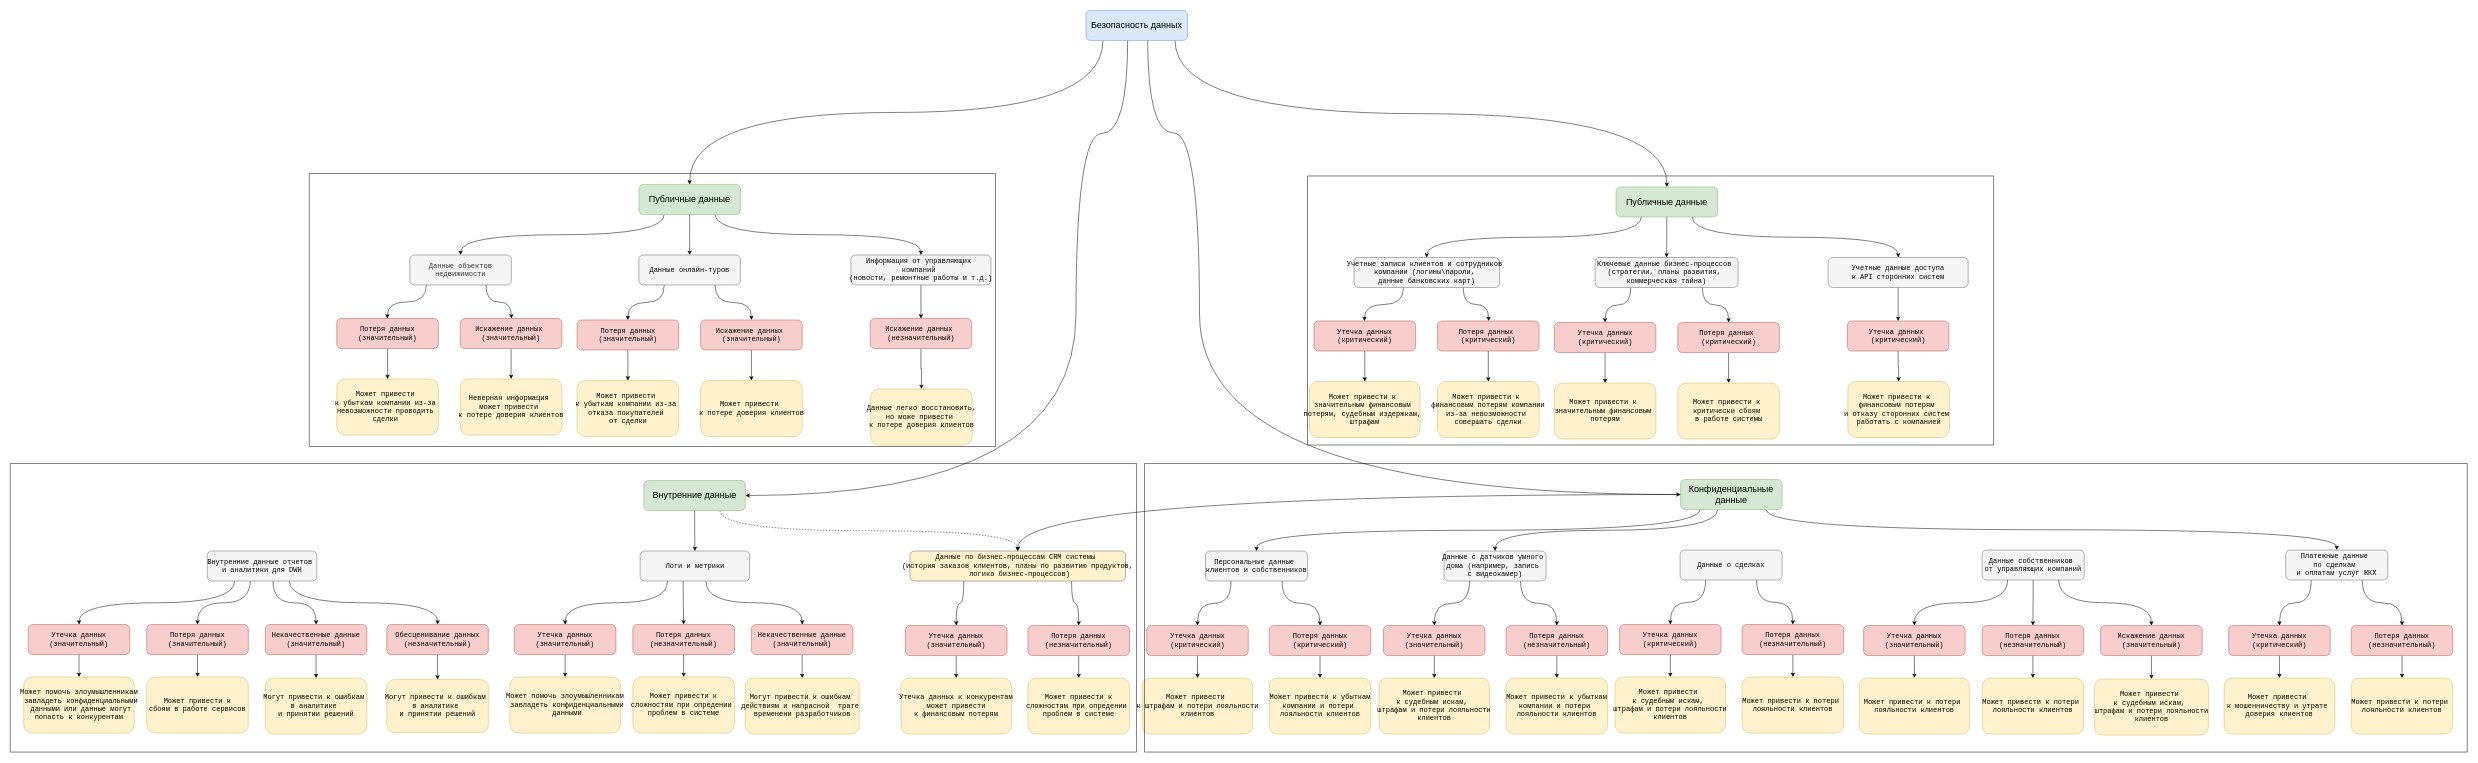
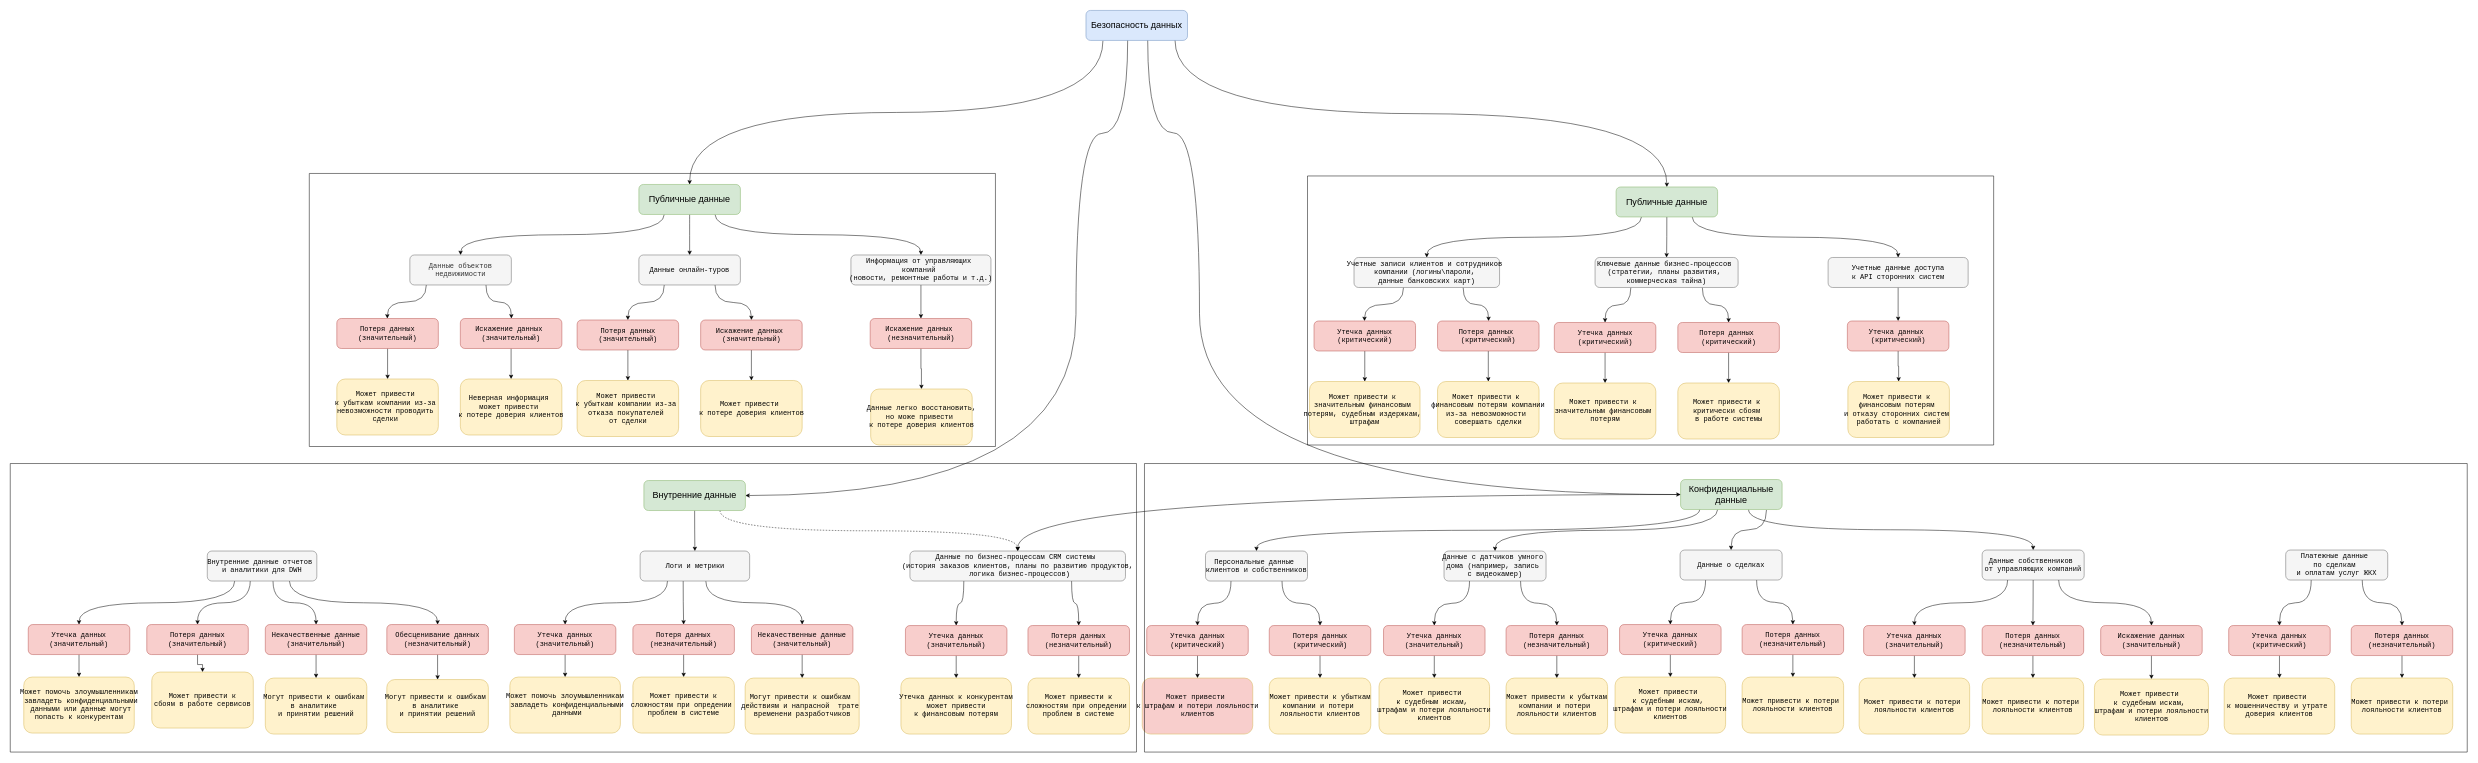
none -> (1762, 520)
(2335, 545) -> (1765, 519)
(1018, 566) -> (1018, 566)
(198, 705) -> (203, 700)
(1197, 706) -> (1197, 706)
